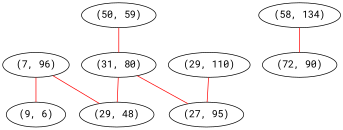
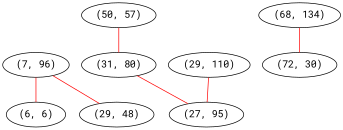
(119, 15) -> (119, 15)
(300, 15) -> (300, 15)
(300, 65) -> (300, 65)
(118, 90) -> none
(36, 115) -> (36, 115)
